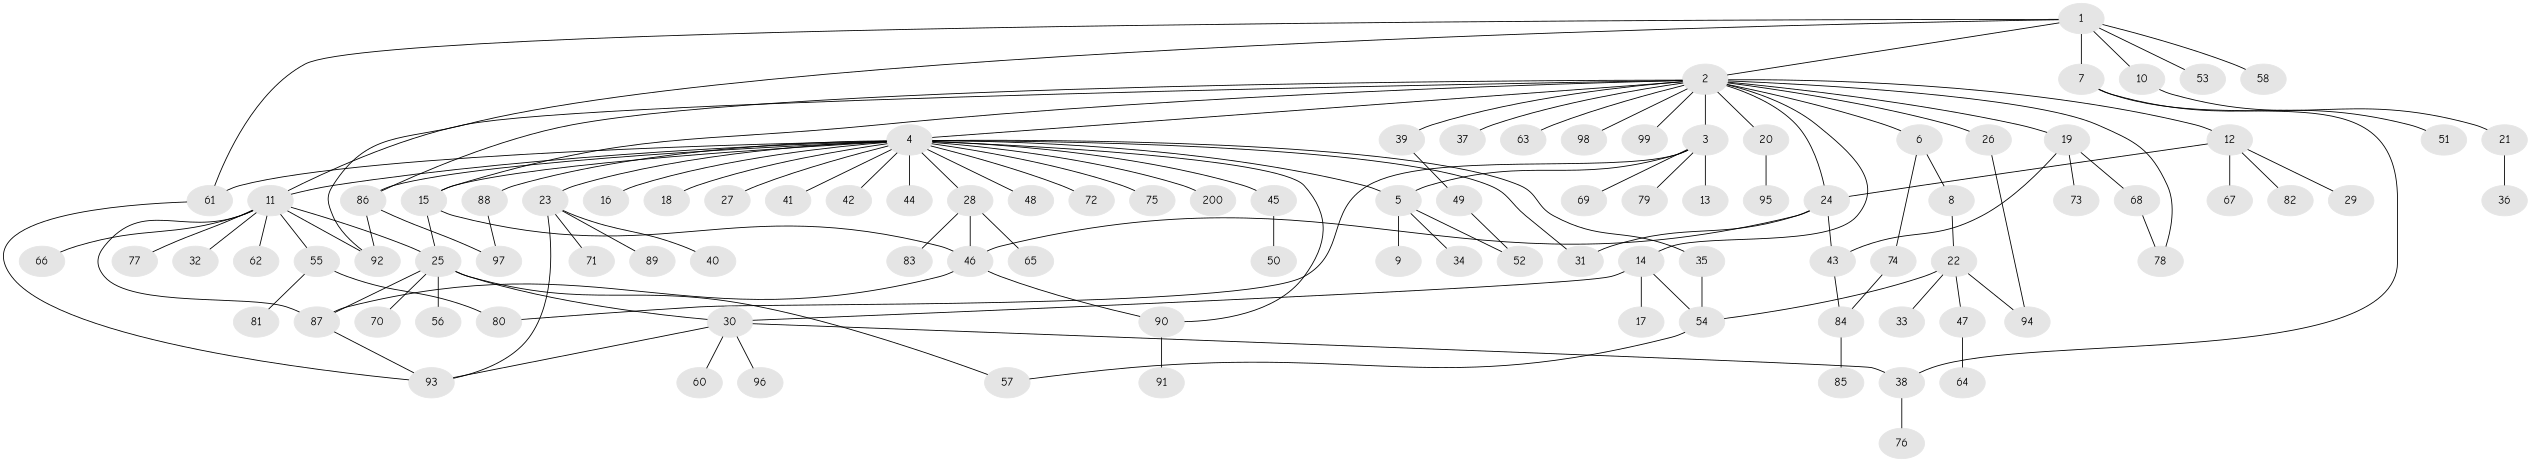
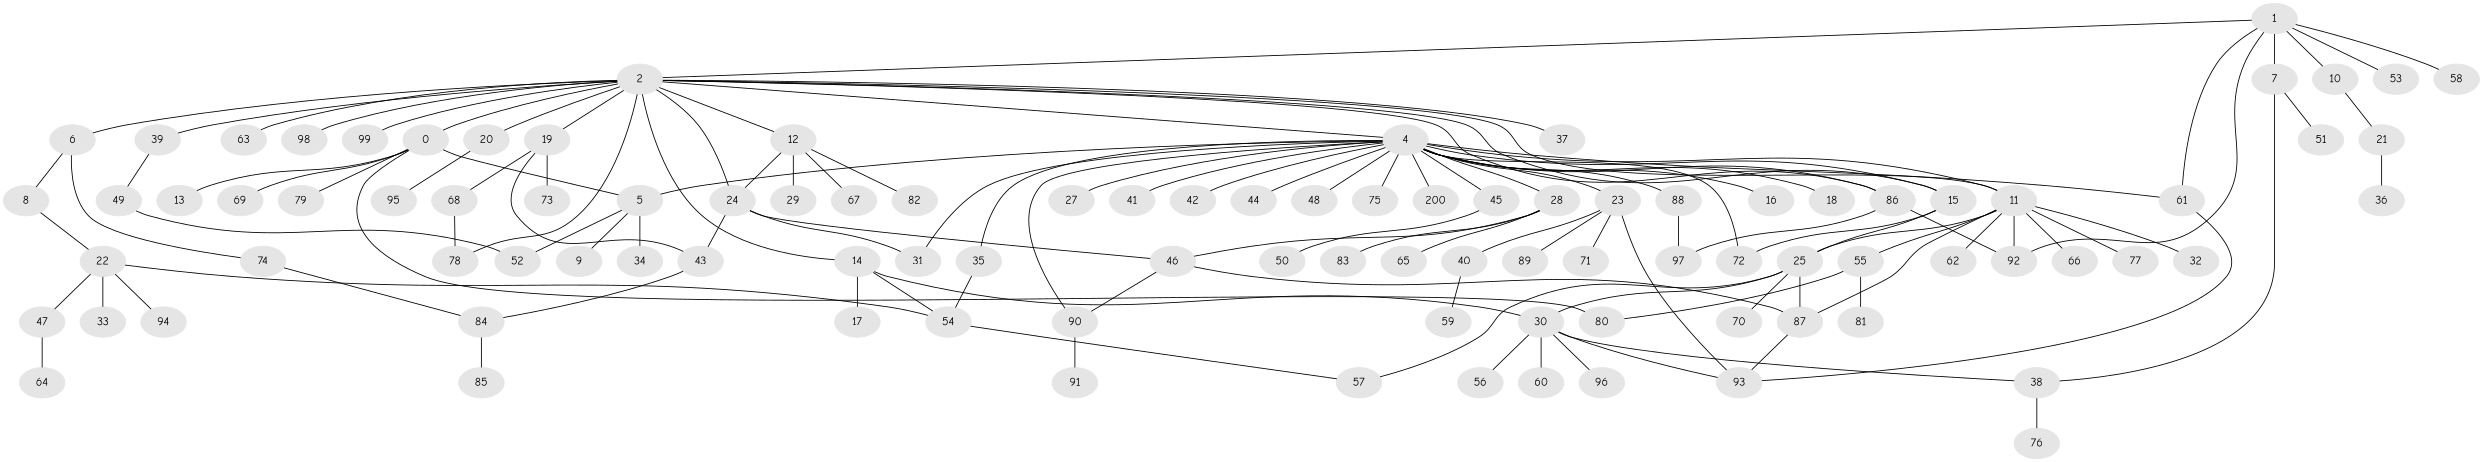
(1705, 140) -> (426, 140)
(1989, 140) -> none
(697, 231) -> (1846, 231)
(438, 284) -> (1511, 352)
none -> (1448, 322)
